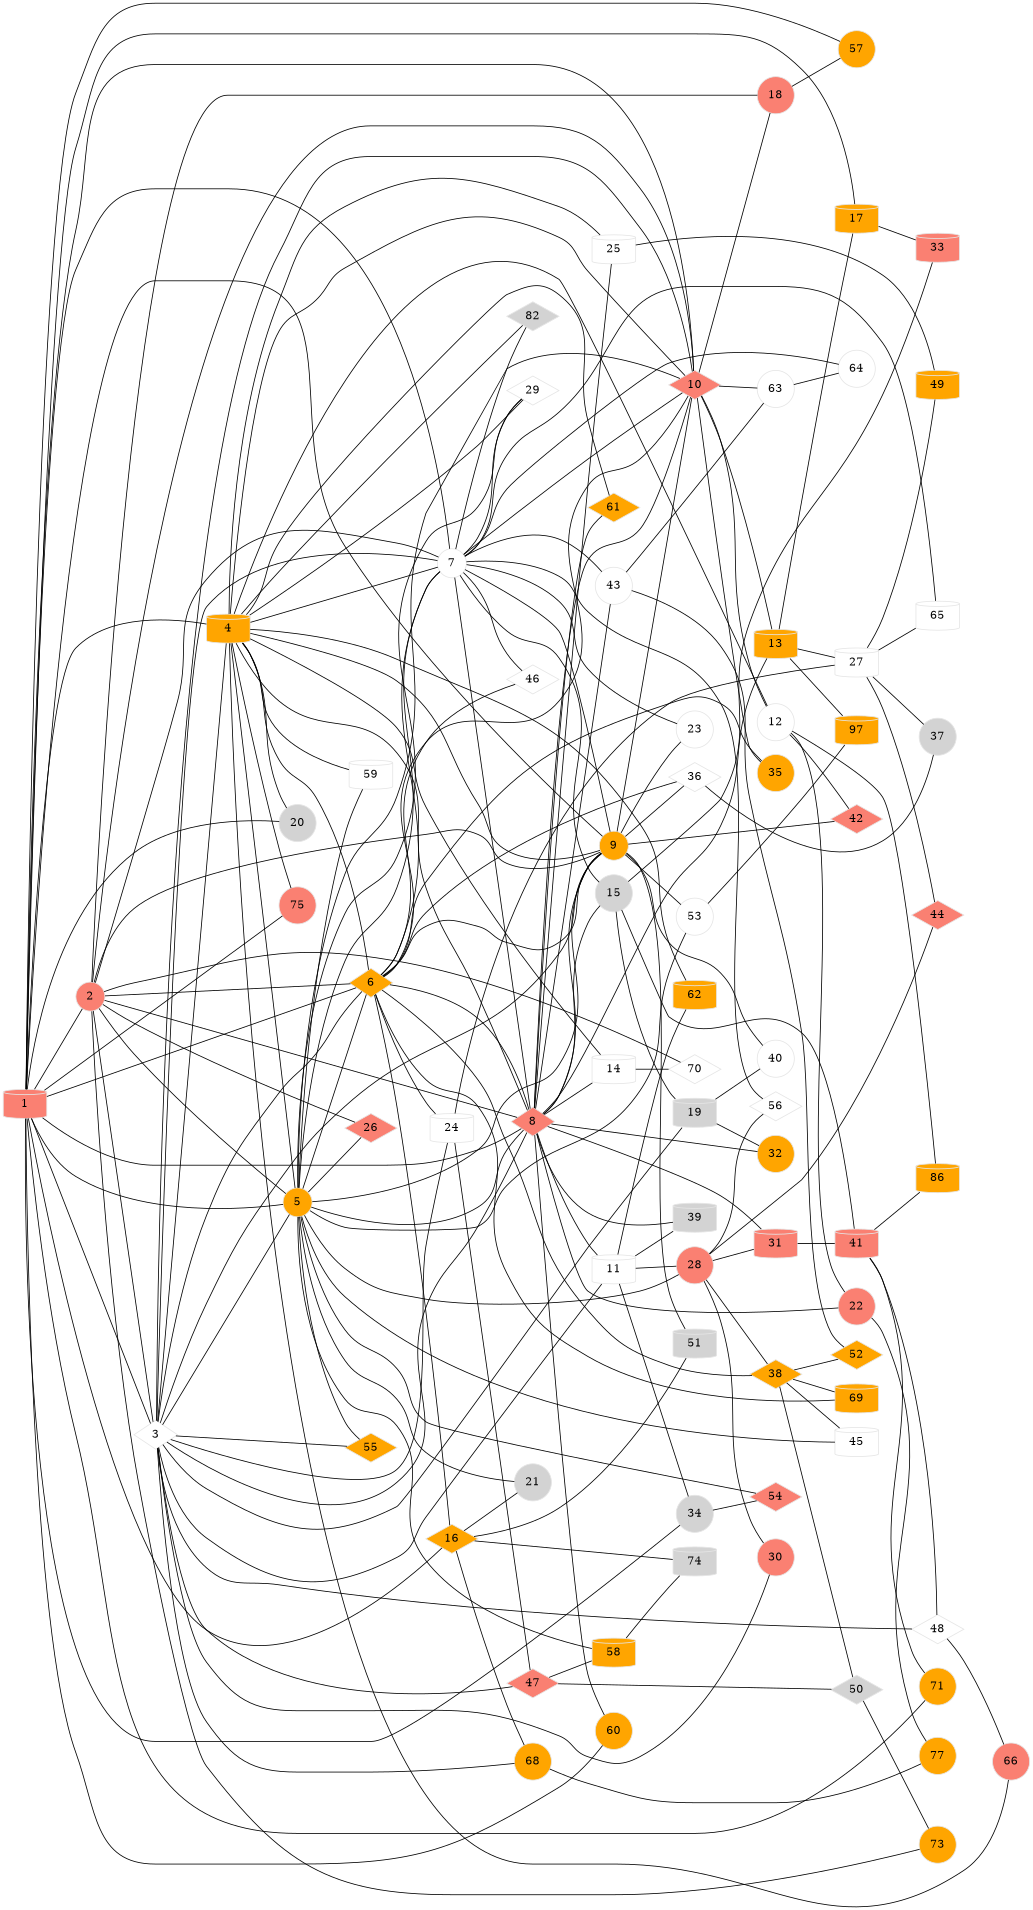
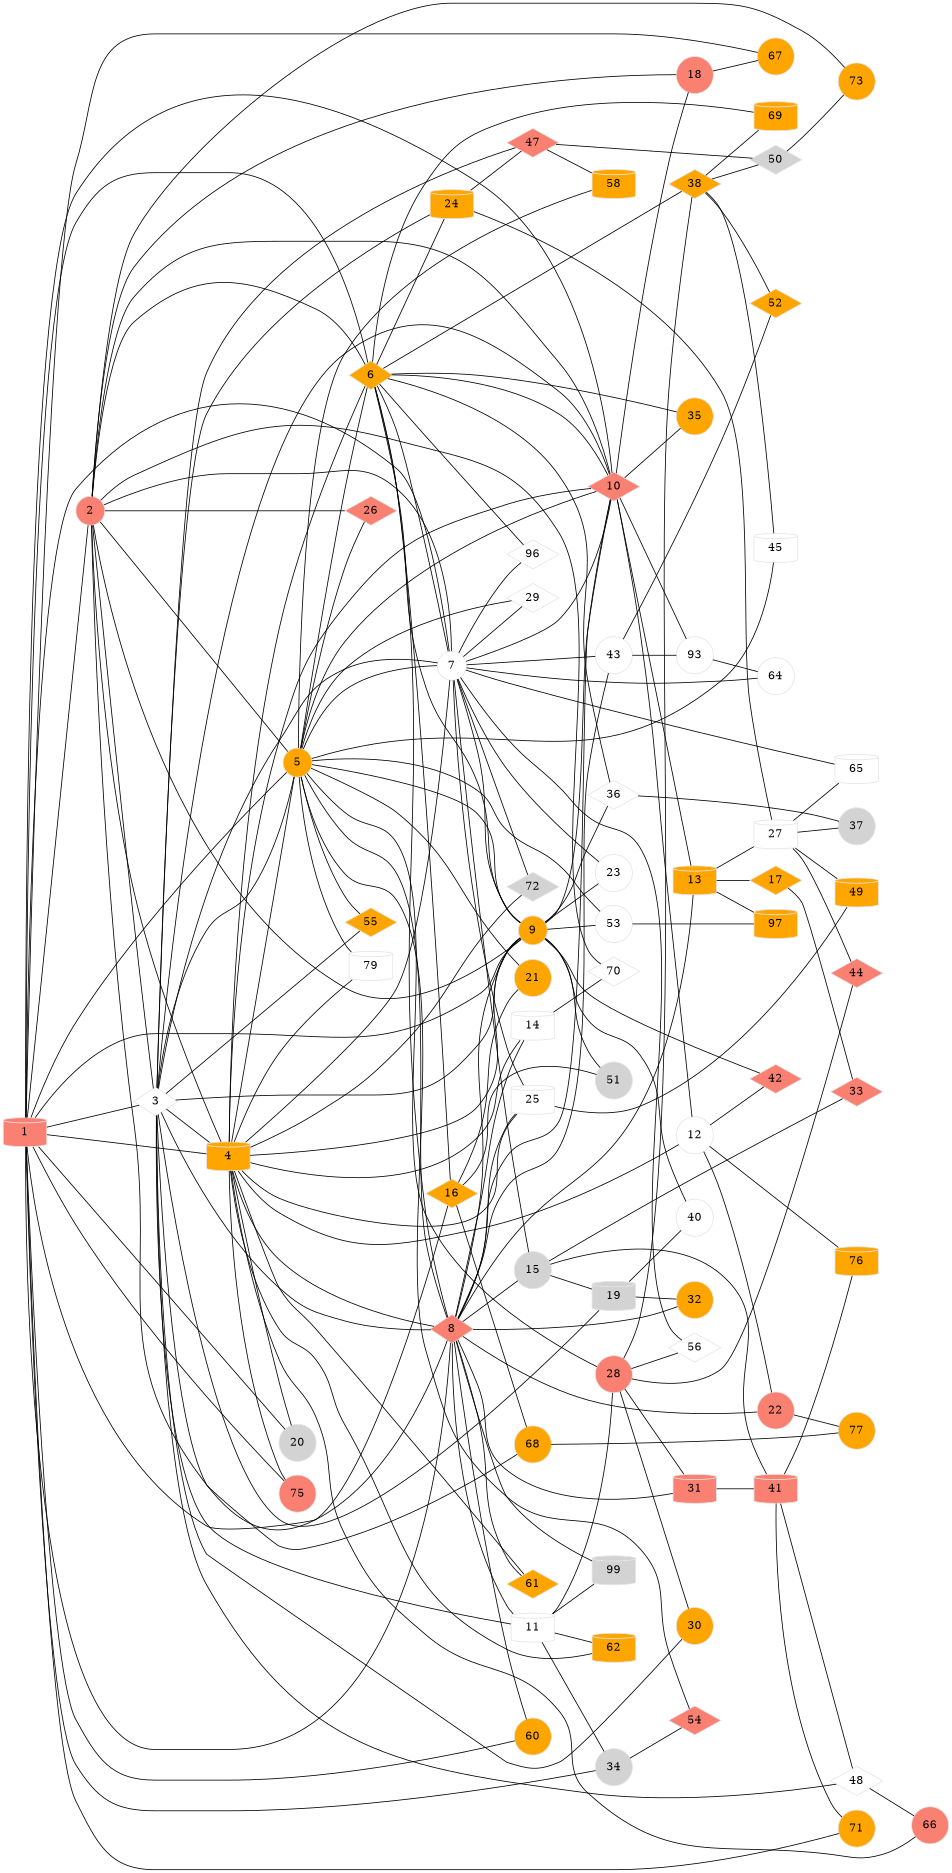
(857, 49) -> (776, 56)
(78, 141) -> none
(857, 219) -> (776, 880)
(938, 248) -> (857, 1092)
(533, 316) -> (533, 887)
(776, 389) -> (695, 655)
(392, 514) -> (113, 778)
(533, 679) -> (533, 554)
(371, 775) -> (371, 966)
(496, 870) -> (468, 855)
(452, 1128) -> (452, 204)
(938, 1178) -> (857, 1261)
(219, 1187) -> none
(695, 1218) -> (614, 1570)
(695, 1344) -> (614, 1080)
(533, 1482) -> (533, 978)
(776, 1557) -> (695, 1626)
(695, 1561) -> none
